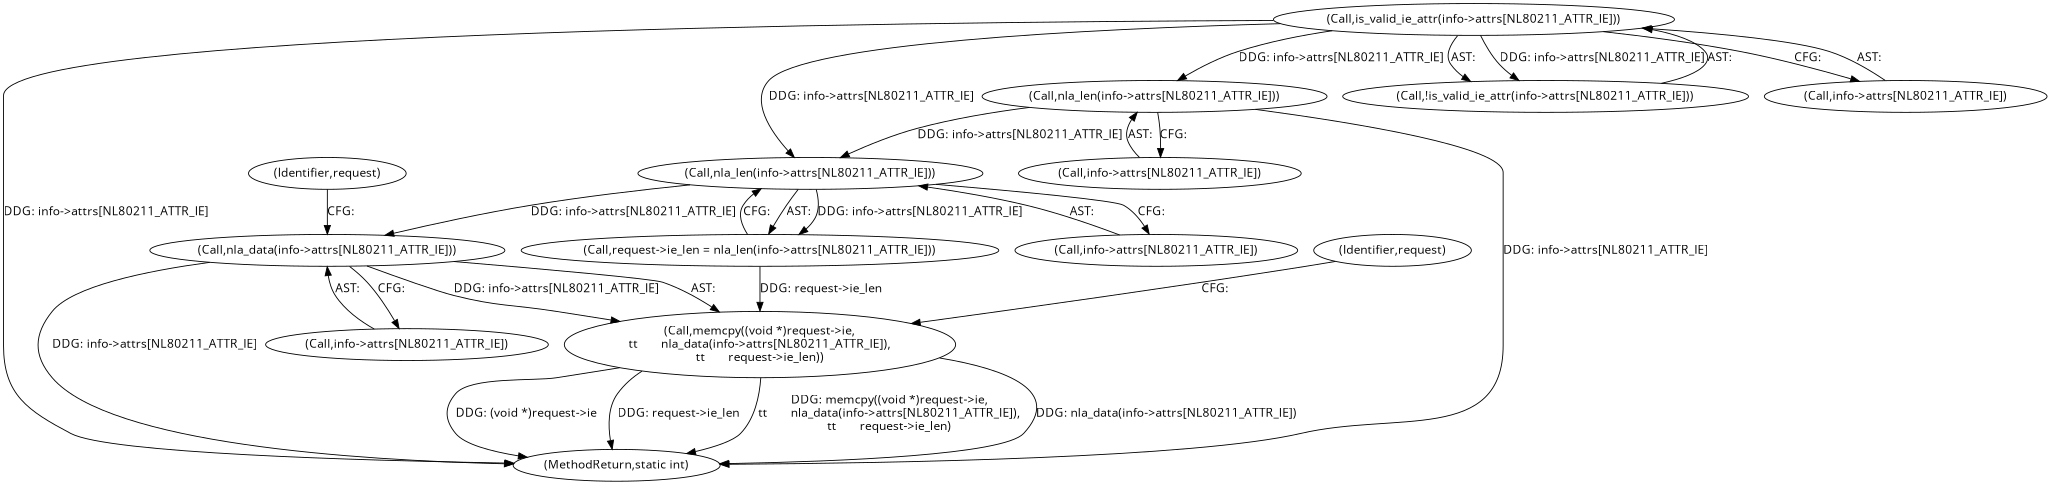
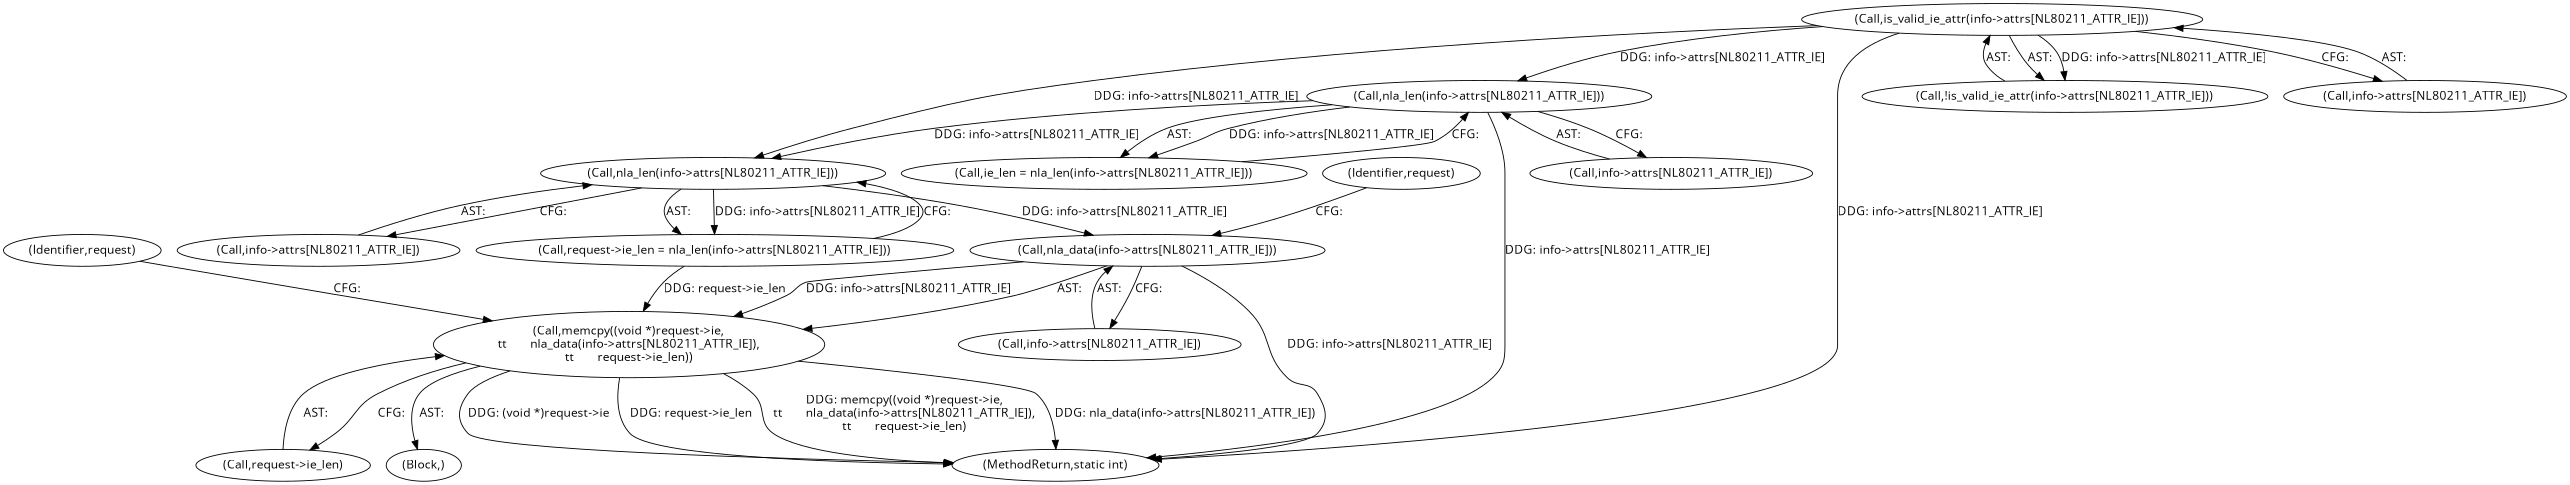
none -> (1104, 173)
none -> (283, 465)
none -> (424, 465)
